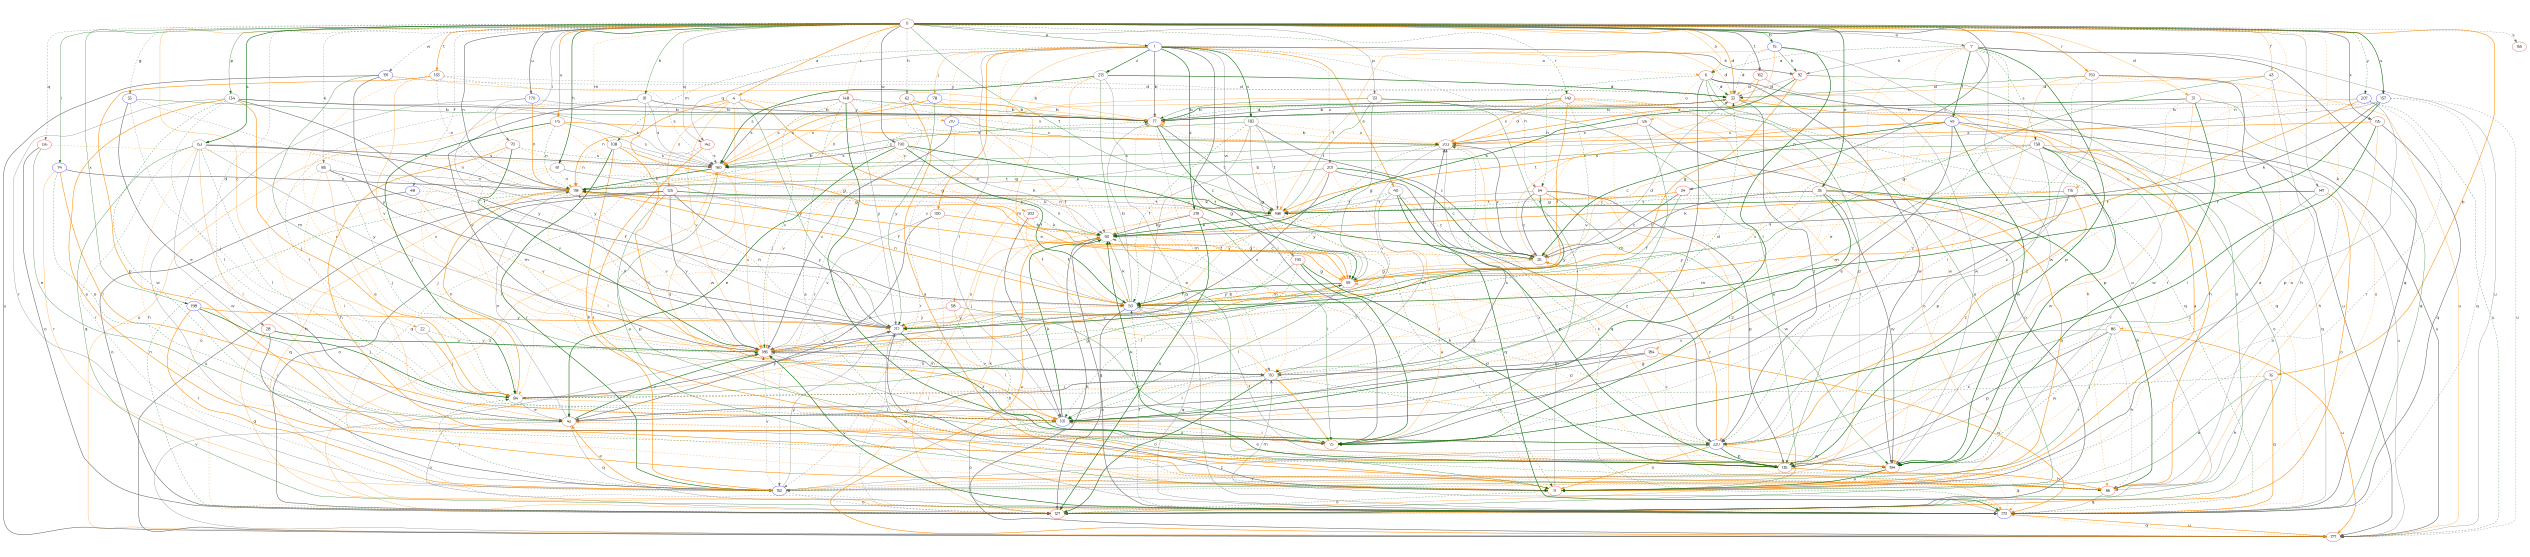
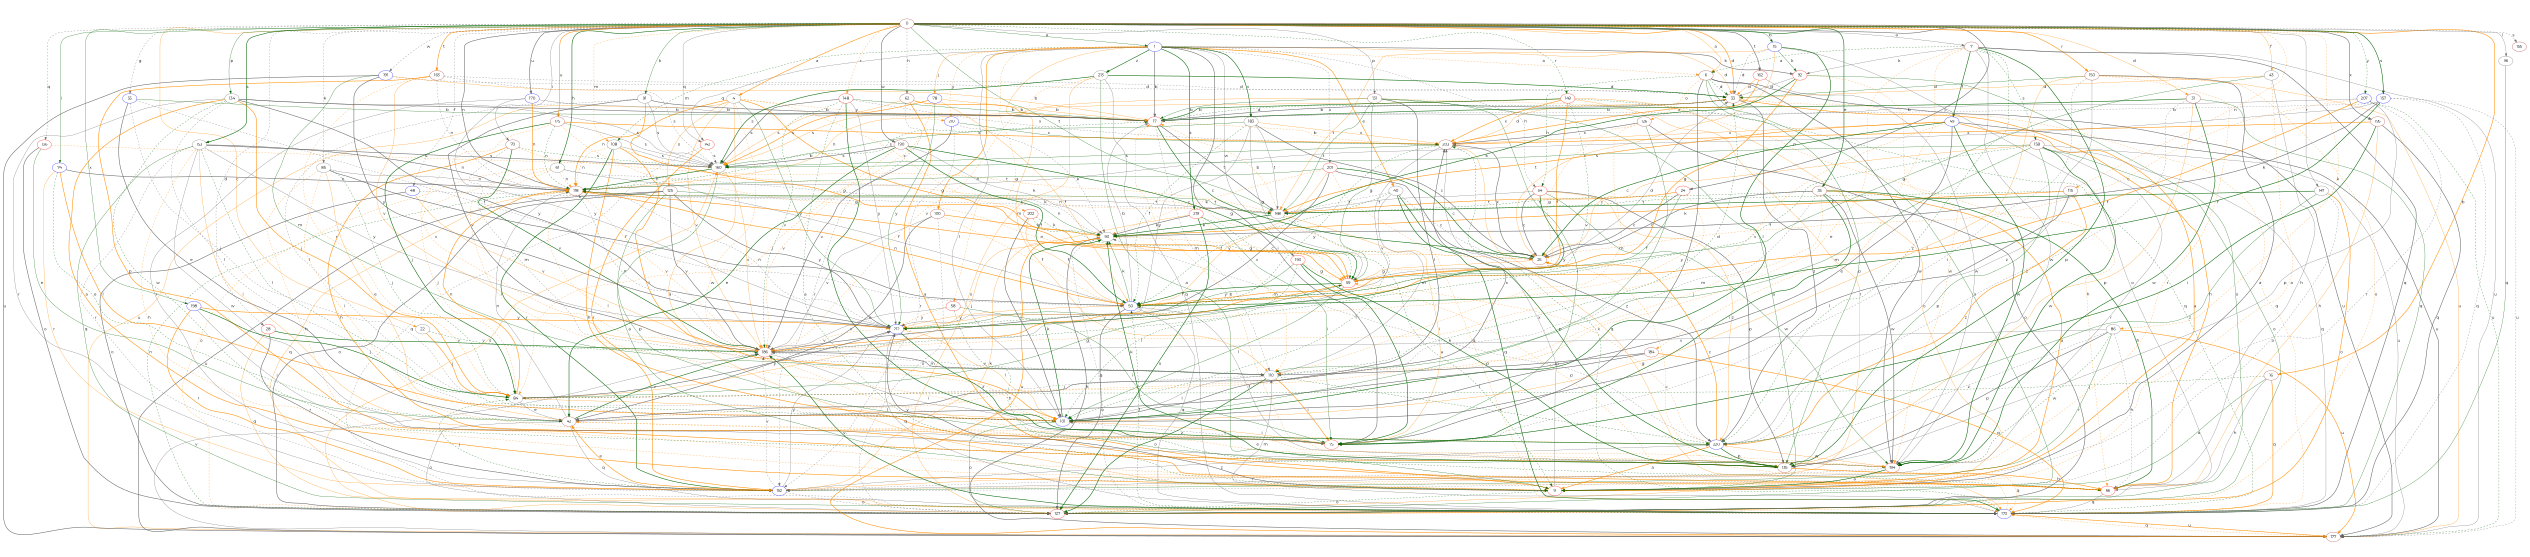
none -> (2506, 61)
(1347, 133) -> (1347, 133)
(1301, 135) -> (1299, 130)
(974, 196) -> (974, 196)
none -> (1384, 363)
(1418, 511) -> (1418, 511)
